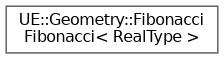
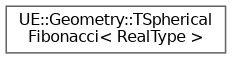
(112, 30) -> (116, 30)
